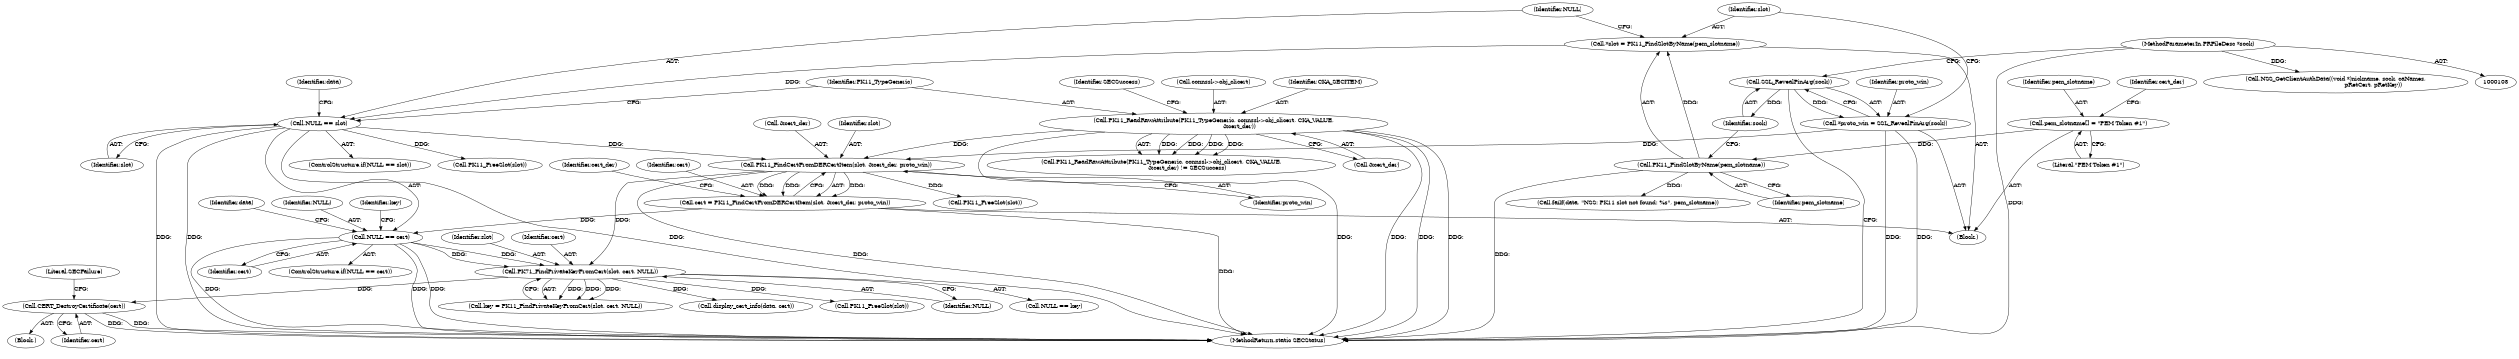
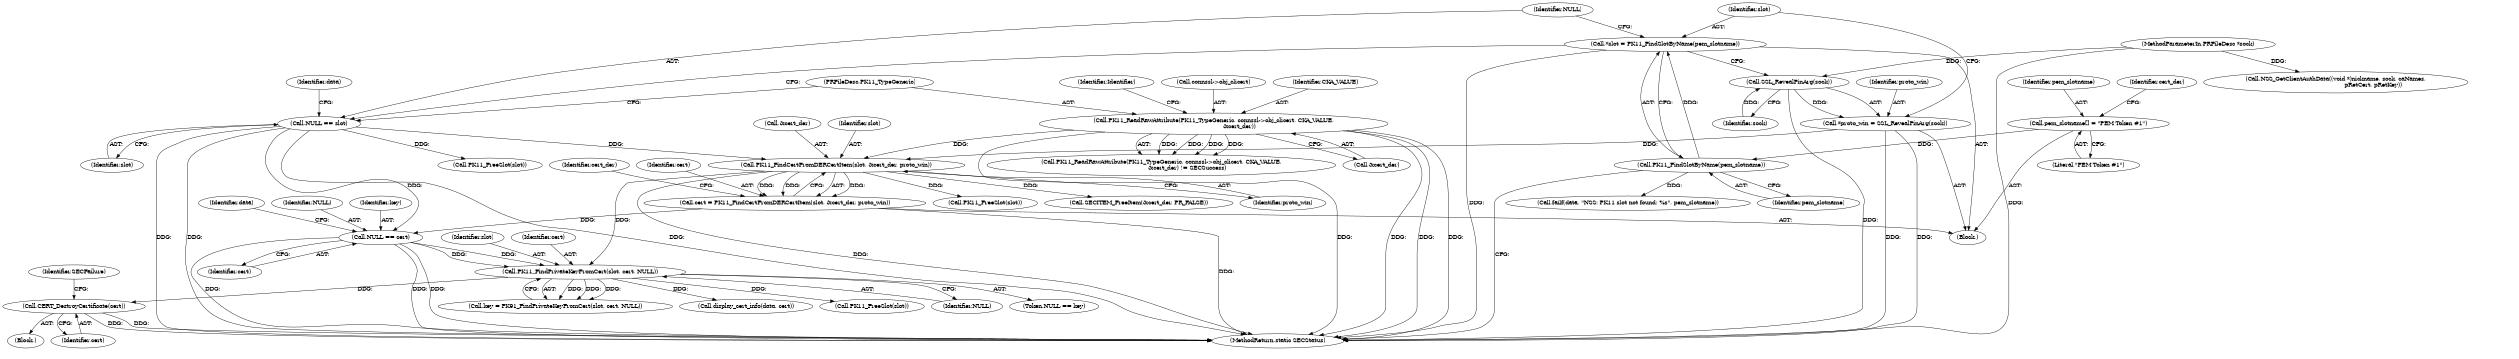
(1954, 62) -> (1954, 62)
(794, 82) -> (794, 82)
(870, 82) -> (870, 82)
(1107, 82) -> (1107, 82)
(1325, 82) -> (1325, 82)
(2496, 82) -> none
(1752, 103) -> (1752, 103)
(1776, 103) -> (1776, 103)
(1839, 104) -> (1726, 63)
(1725, 143) -> (1659, 106)
(360, 165) -> none
(416, 186) -> (416, 186)
none -> (1467, 195)
none -> (1139, 203)
(389, 220) -> (389, 220)
(1871, 220) -> (1871, 220)
(1503, 255) -> (1503, 255)
(74, 272) -> (74, 272)
(340, 272) -> none
(580, 272) -> (580, 272)
(555, 306) -> (555, 306)
(1054, 306) -> (1054, 306)
